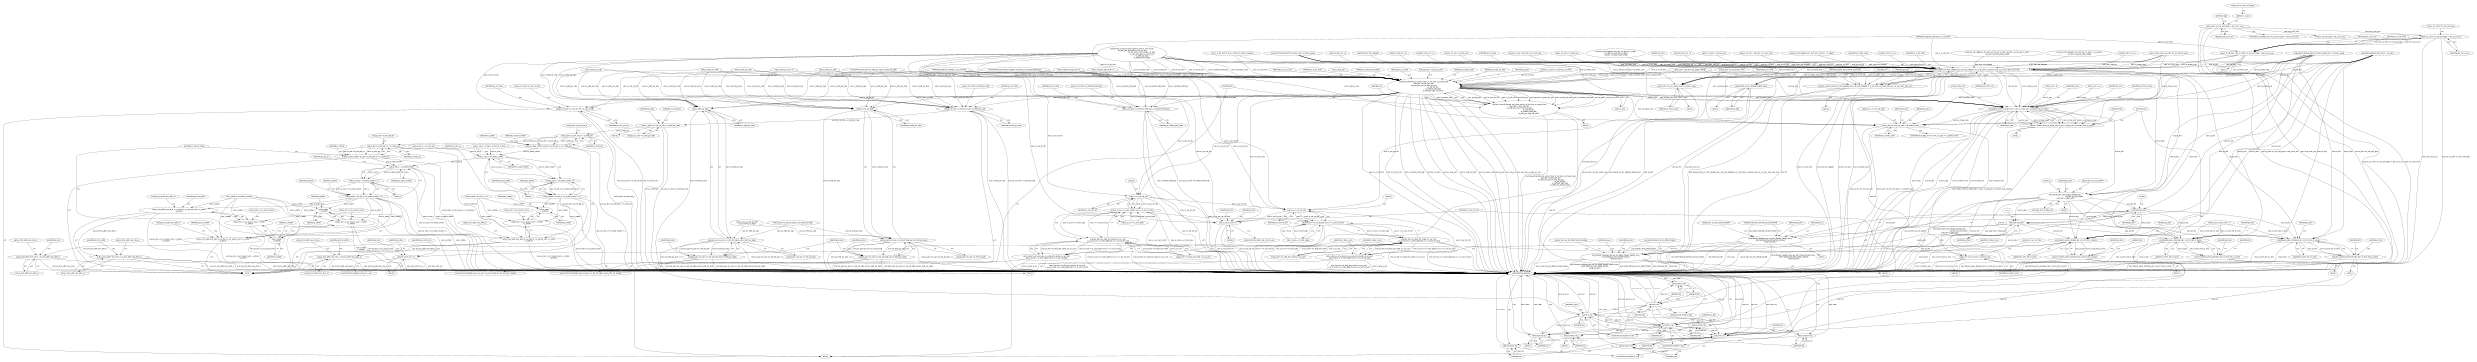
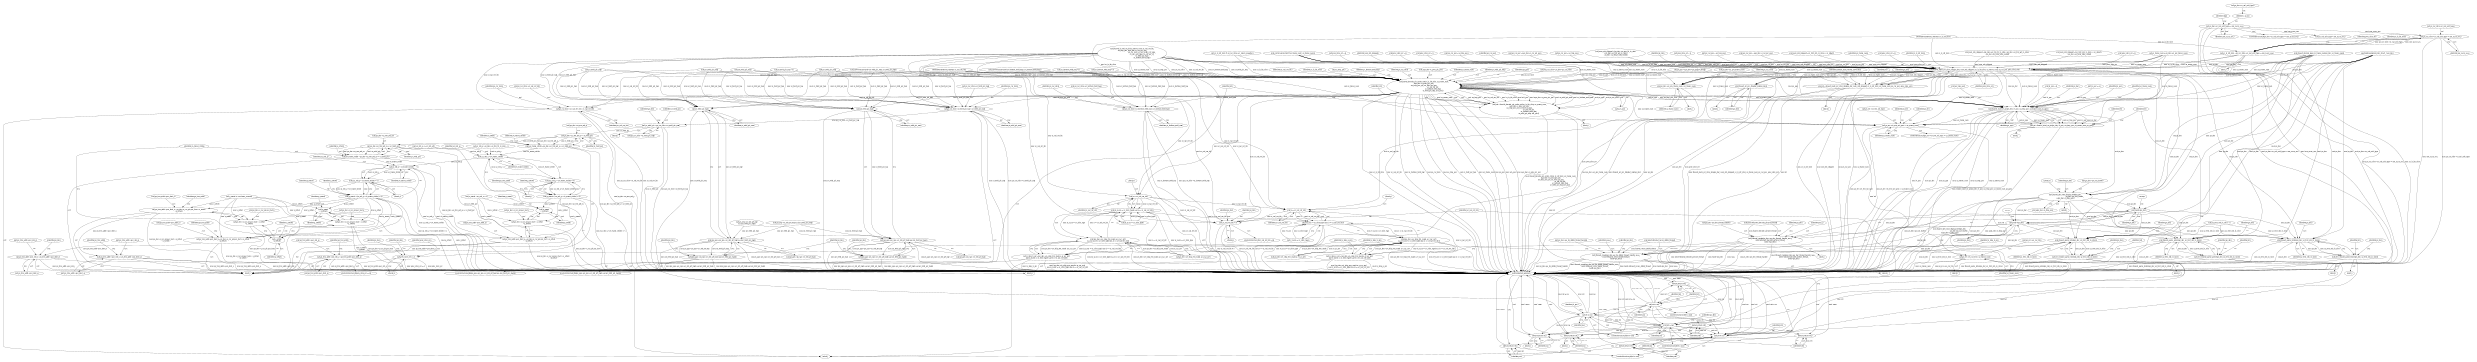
none -> (369, 189)
